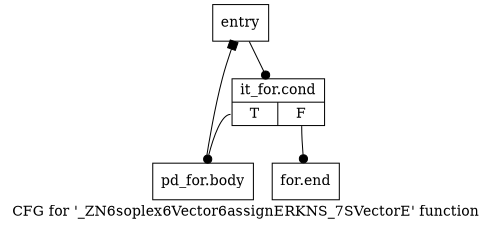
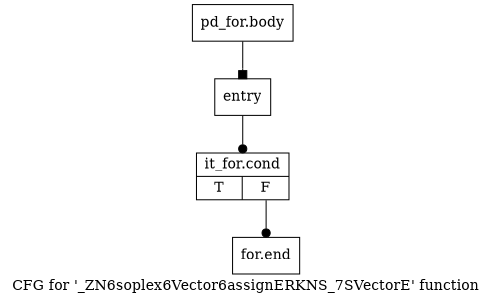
(218, 128) -> none
